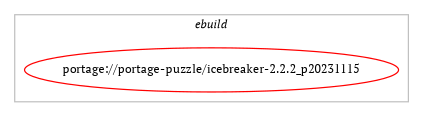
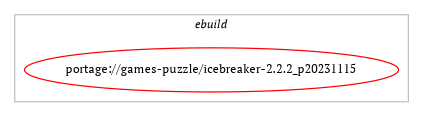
(212, 70) -> (212, 70)
